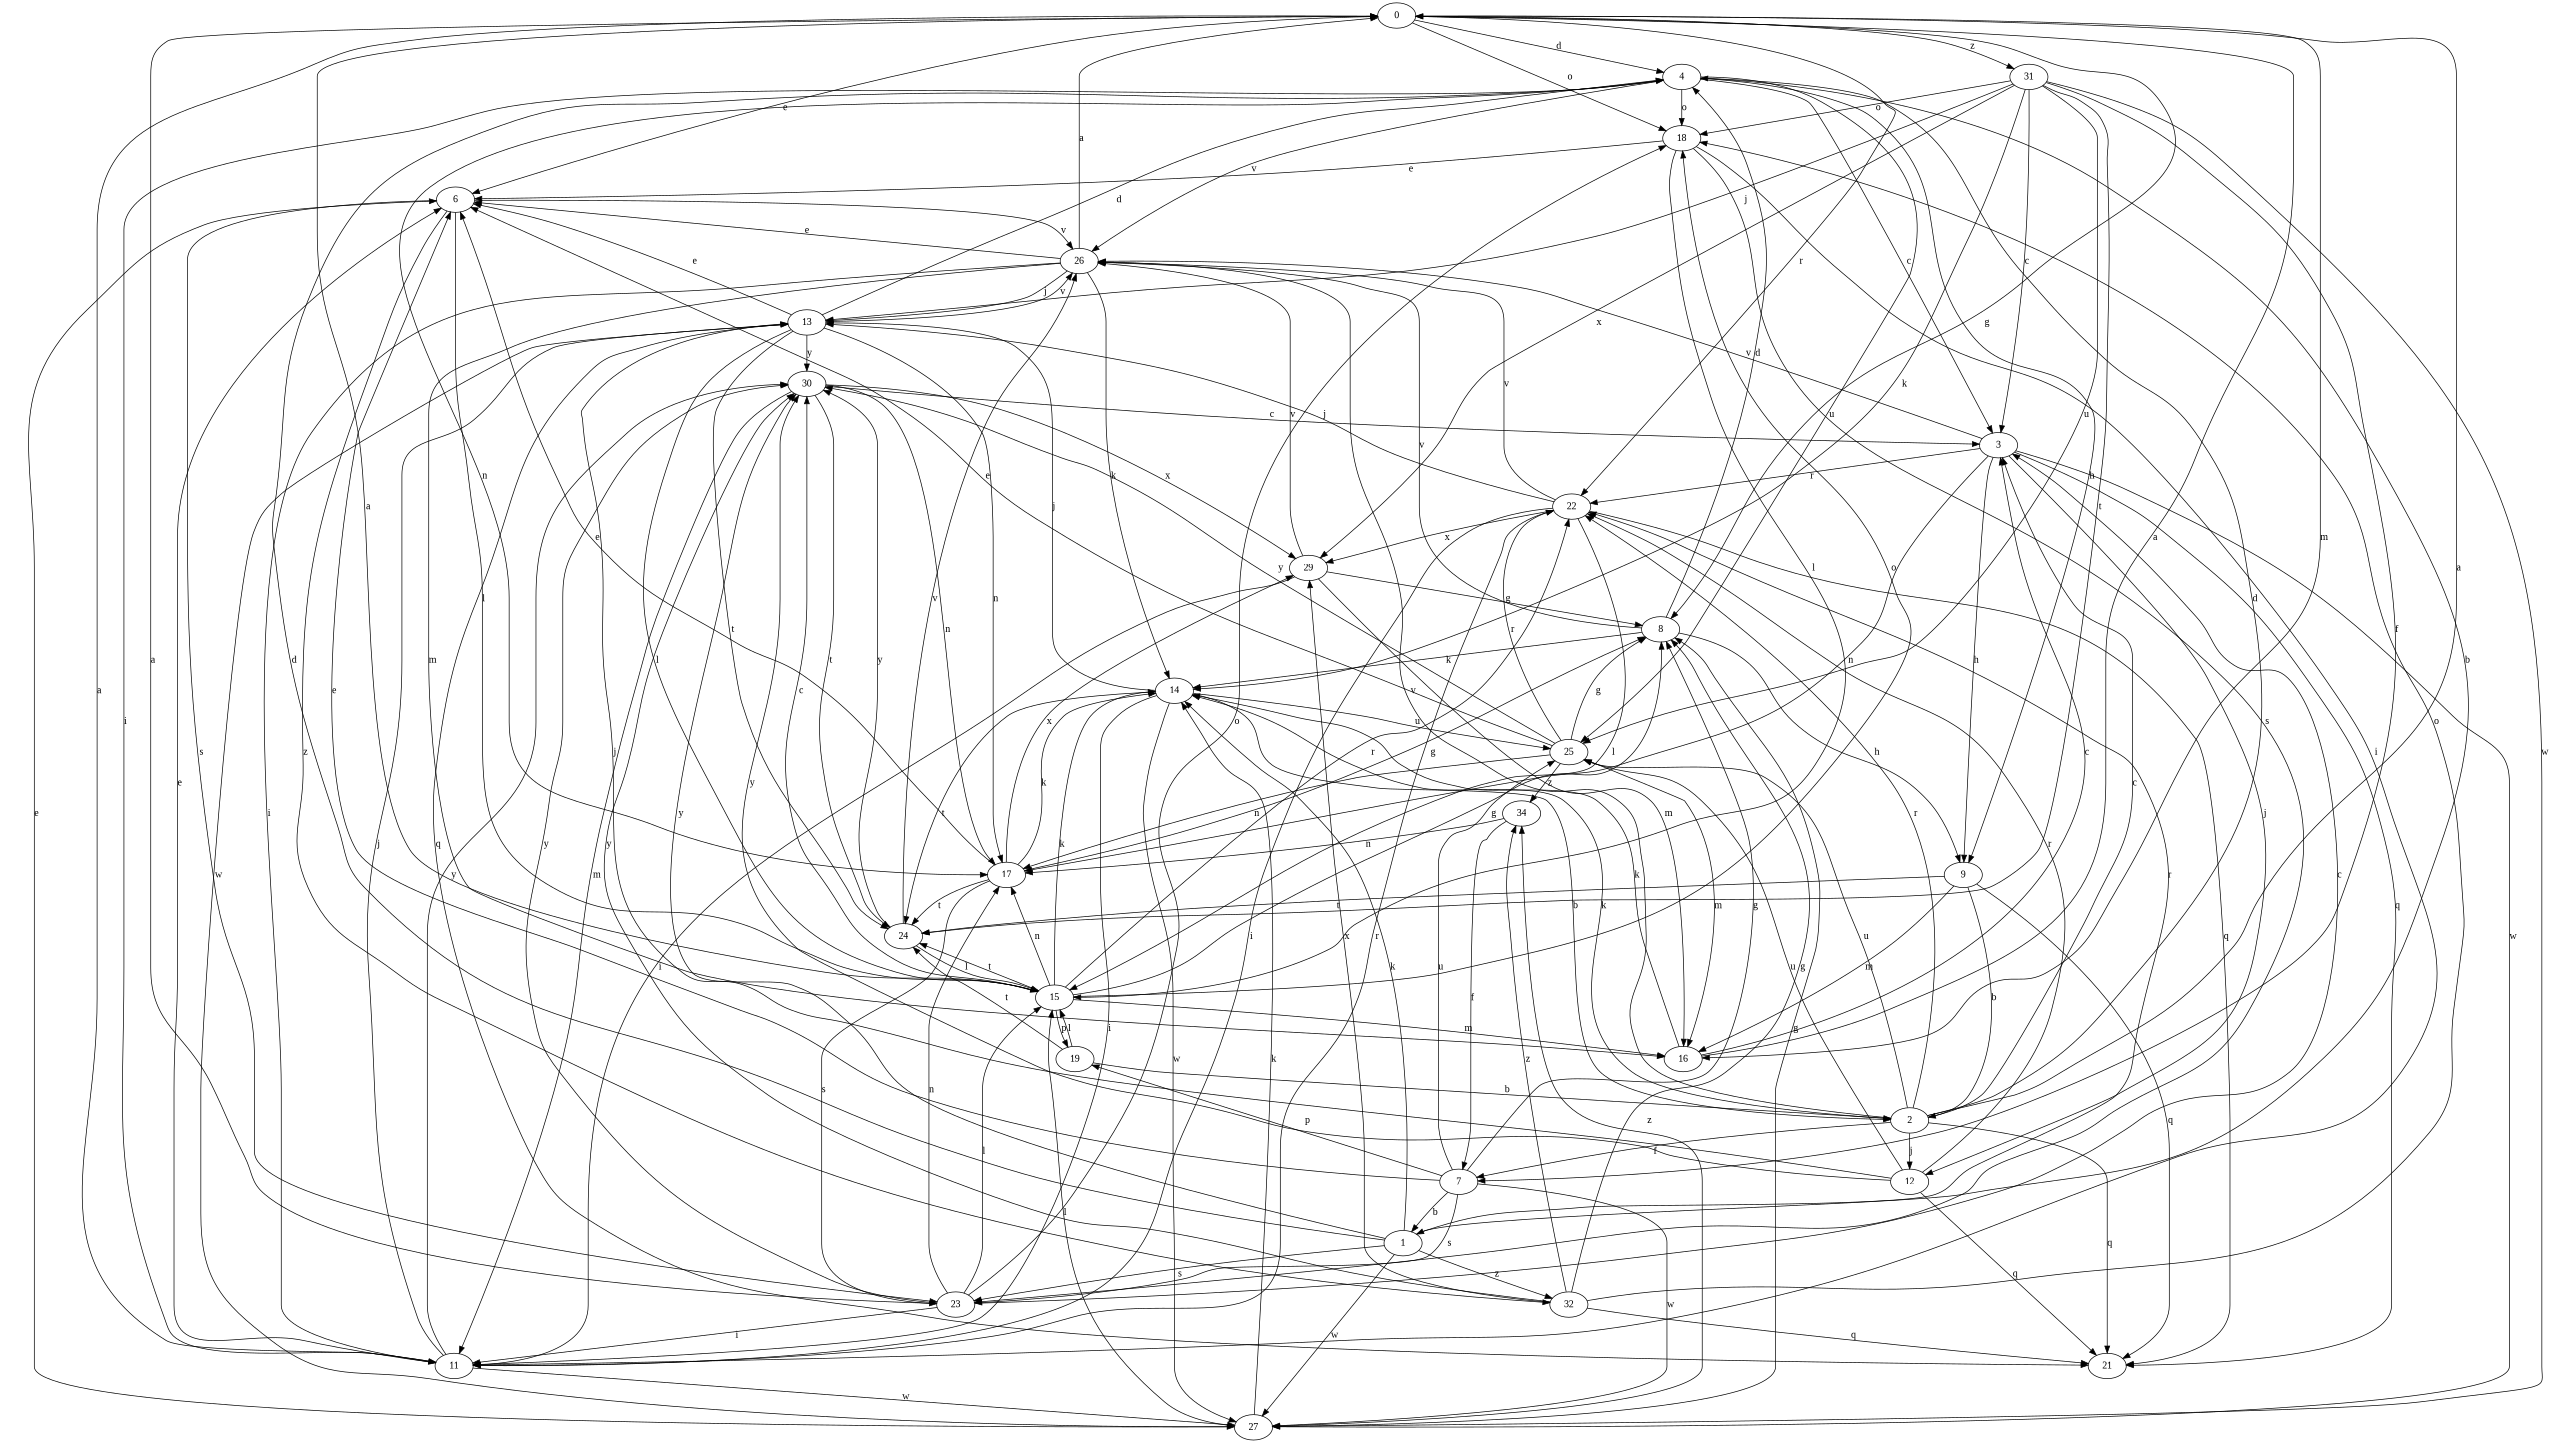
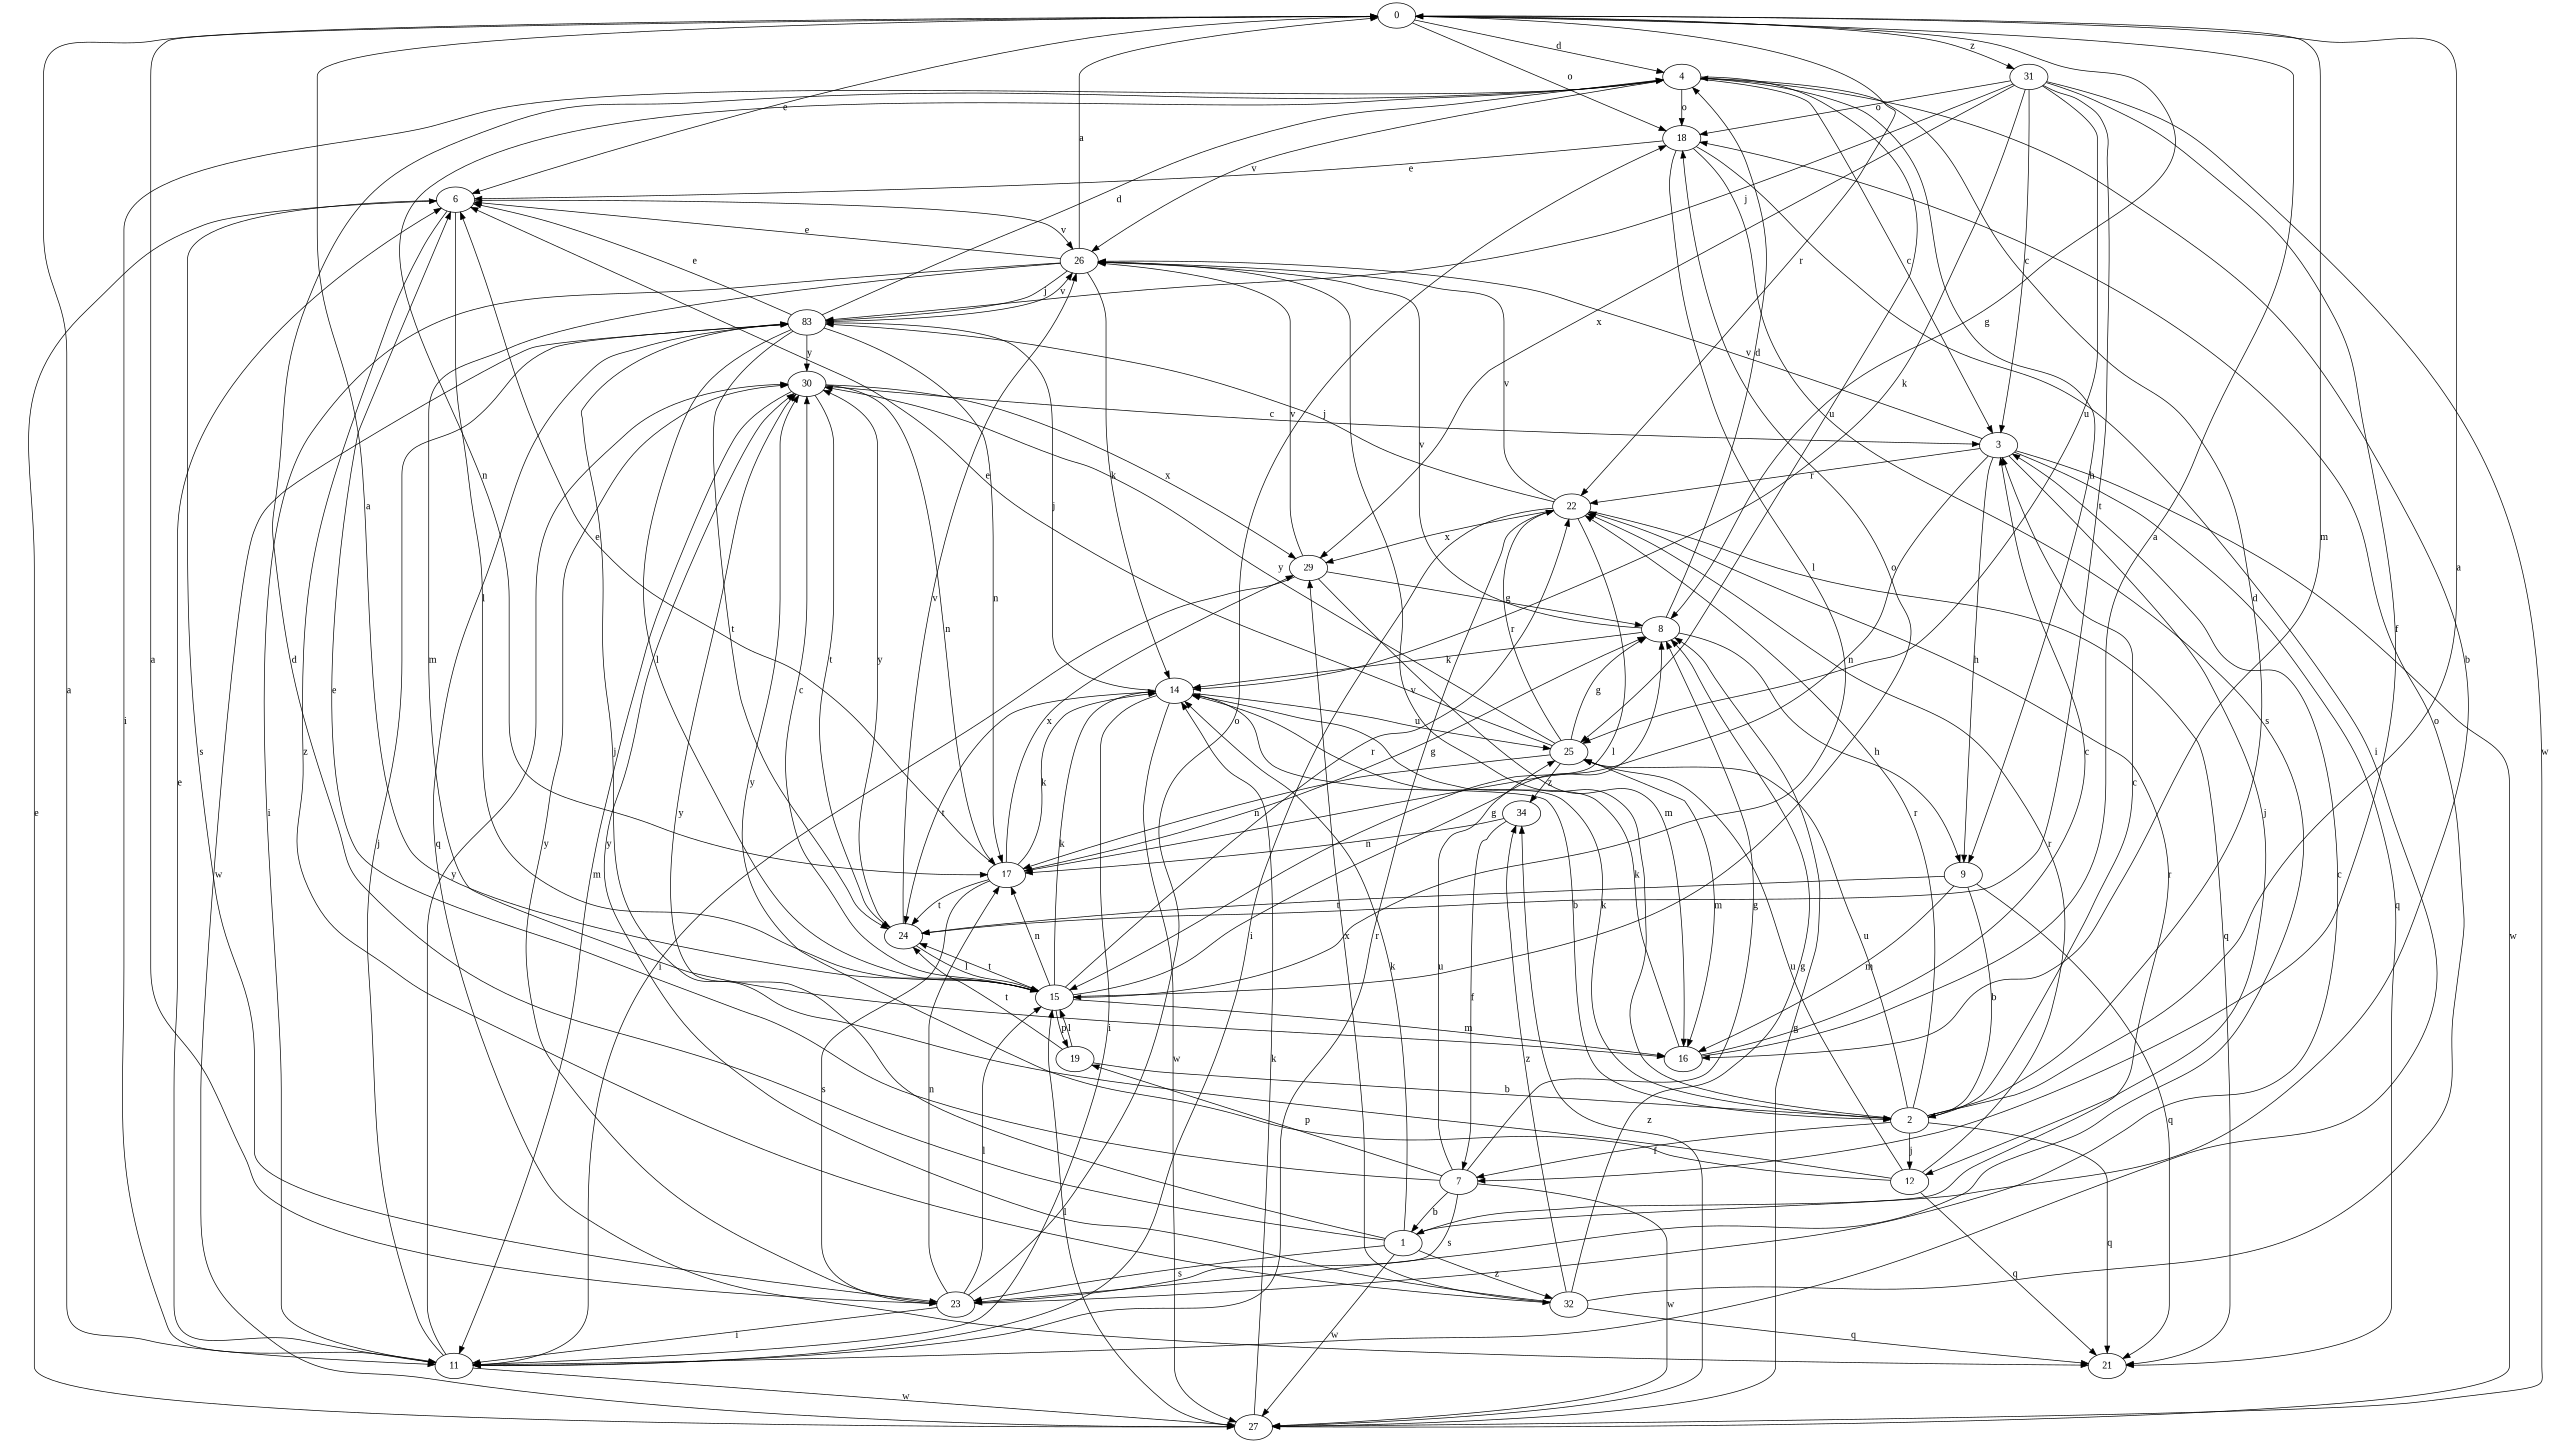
(97, 258) -> (43, 205)
(807, 322) -> (807, 322)
